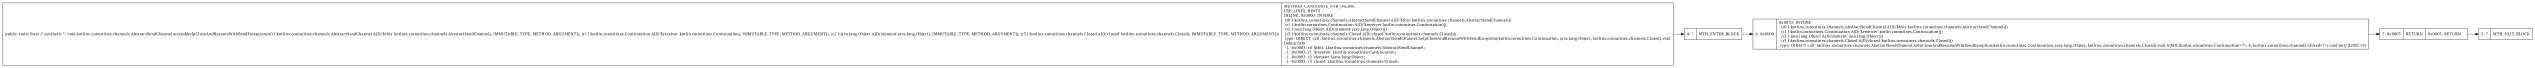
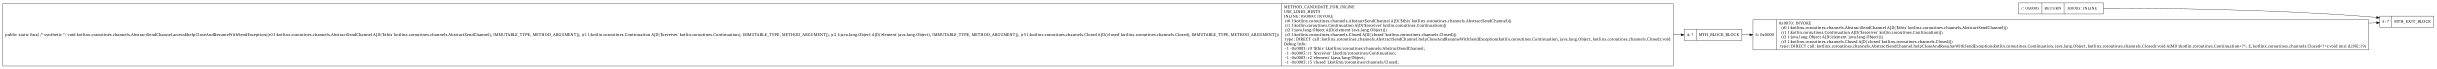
(1719, 34) -> (1719, 35)
(2373, 34) -> (2373, 23)
(2447, 34) -> (2084, 8)
